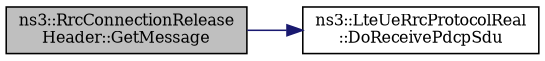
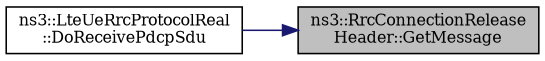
(267, 30) -> (262, 30)
